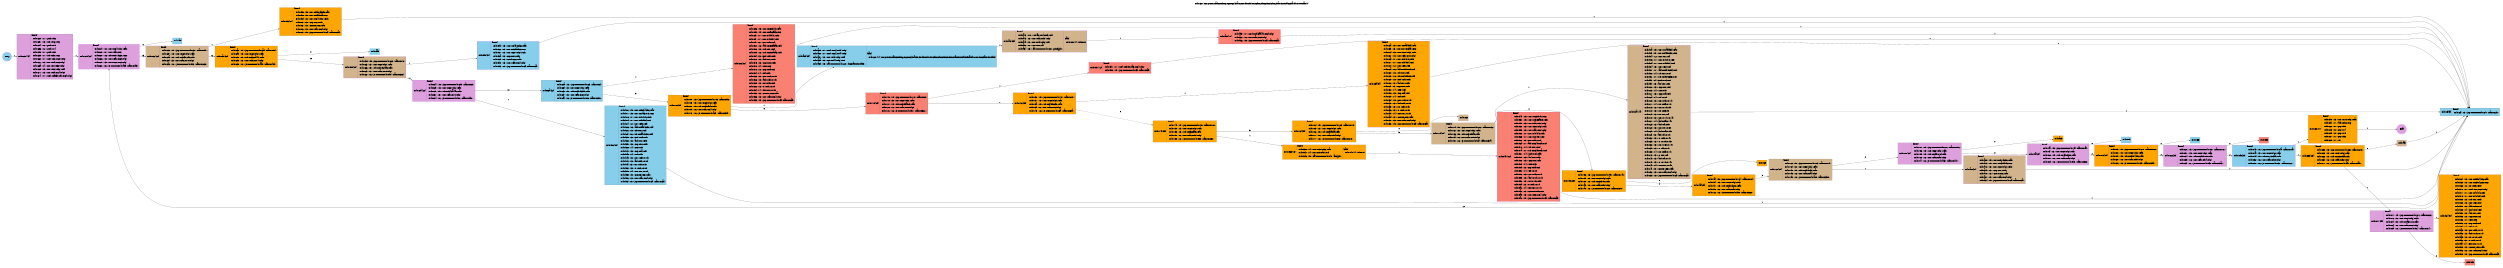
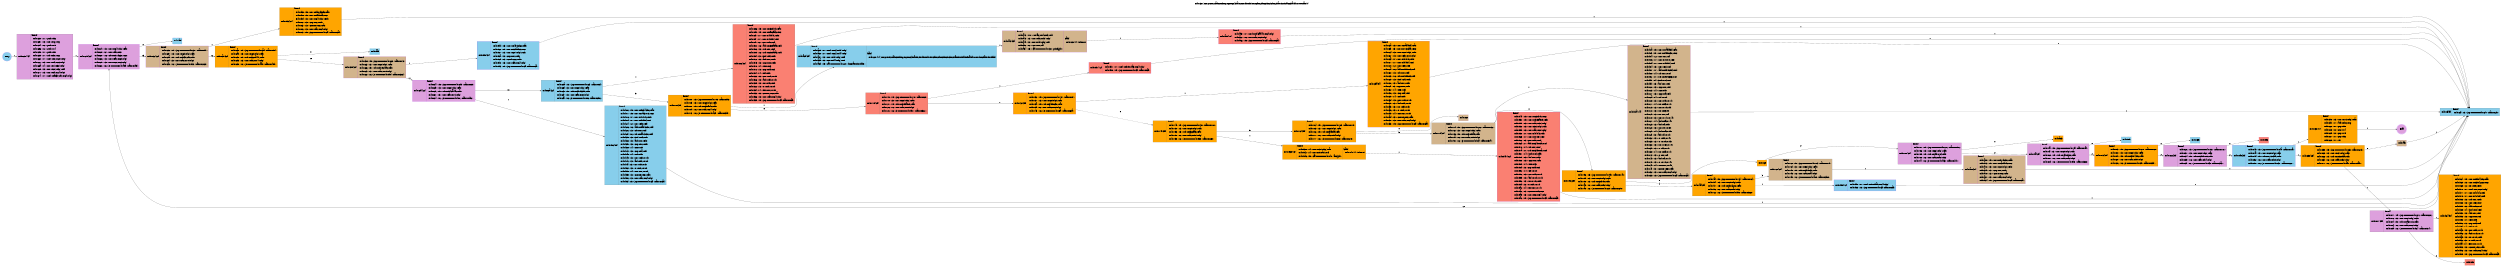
(1864, 162) -> (1830, 147)
none -> (1865, 185)
